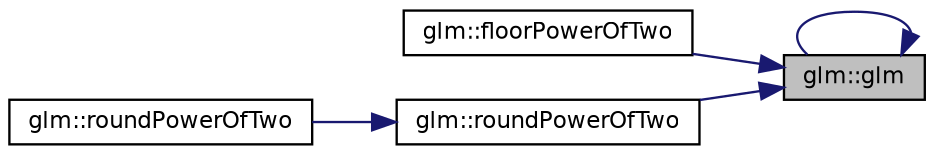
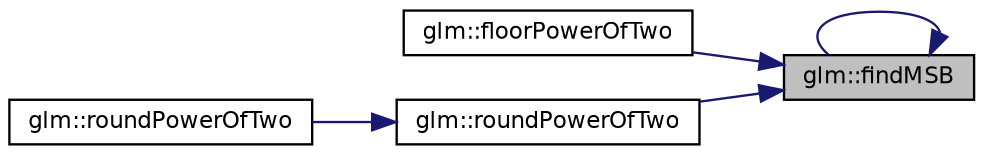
(854, 77) -> (879, 77)
